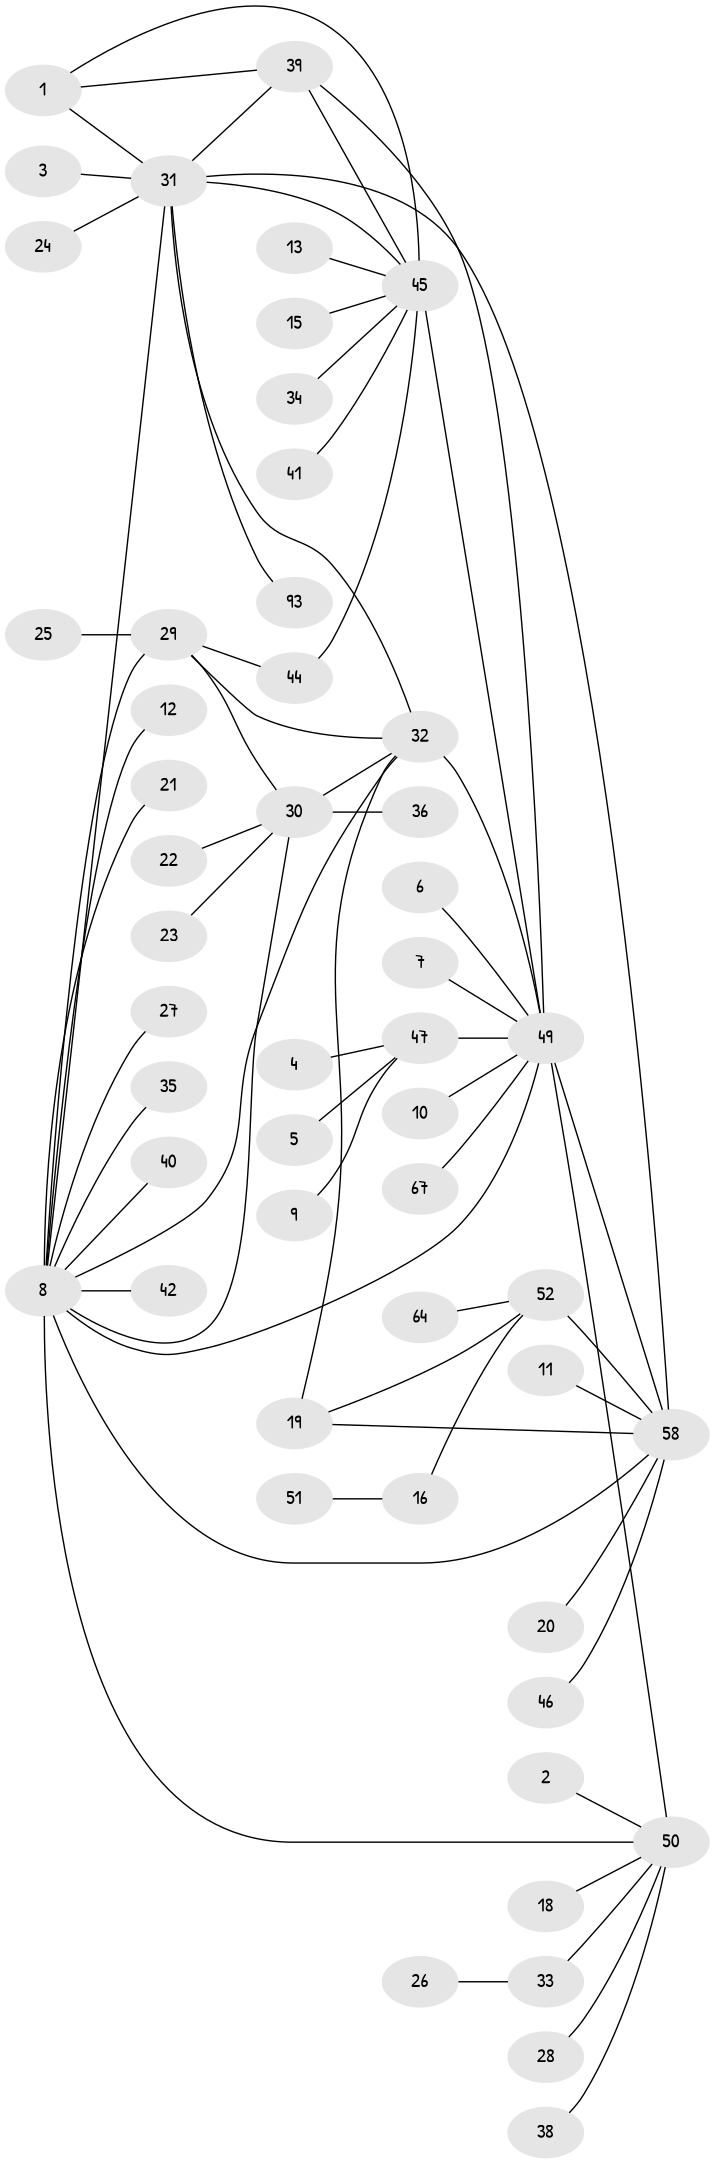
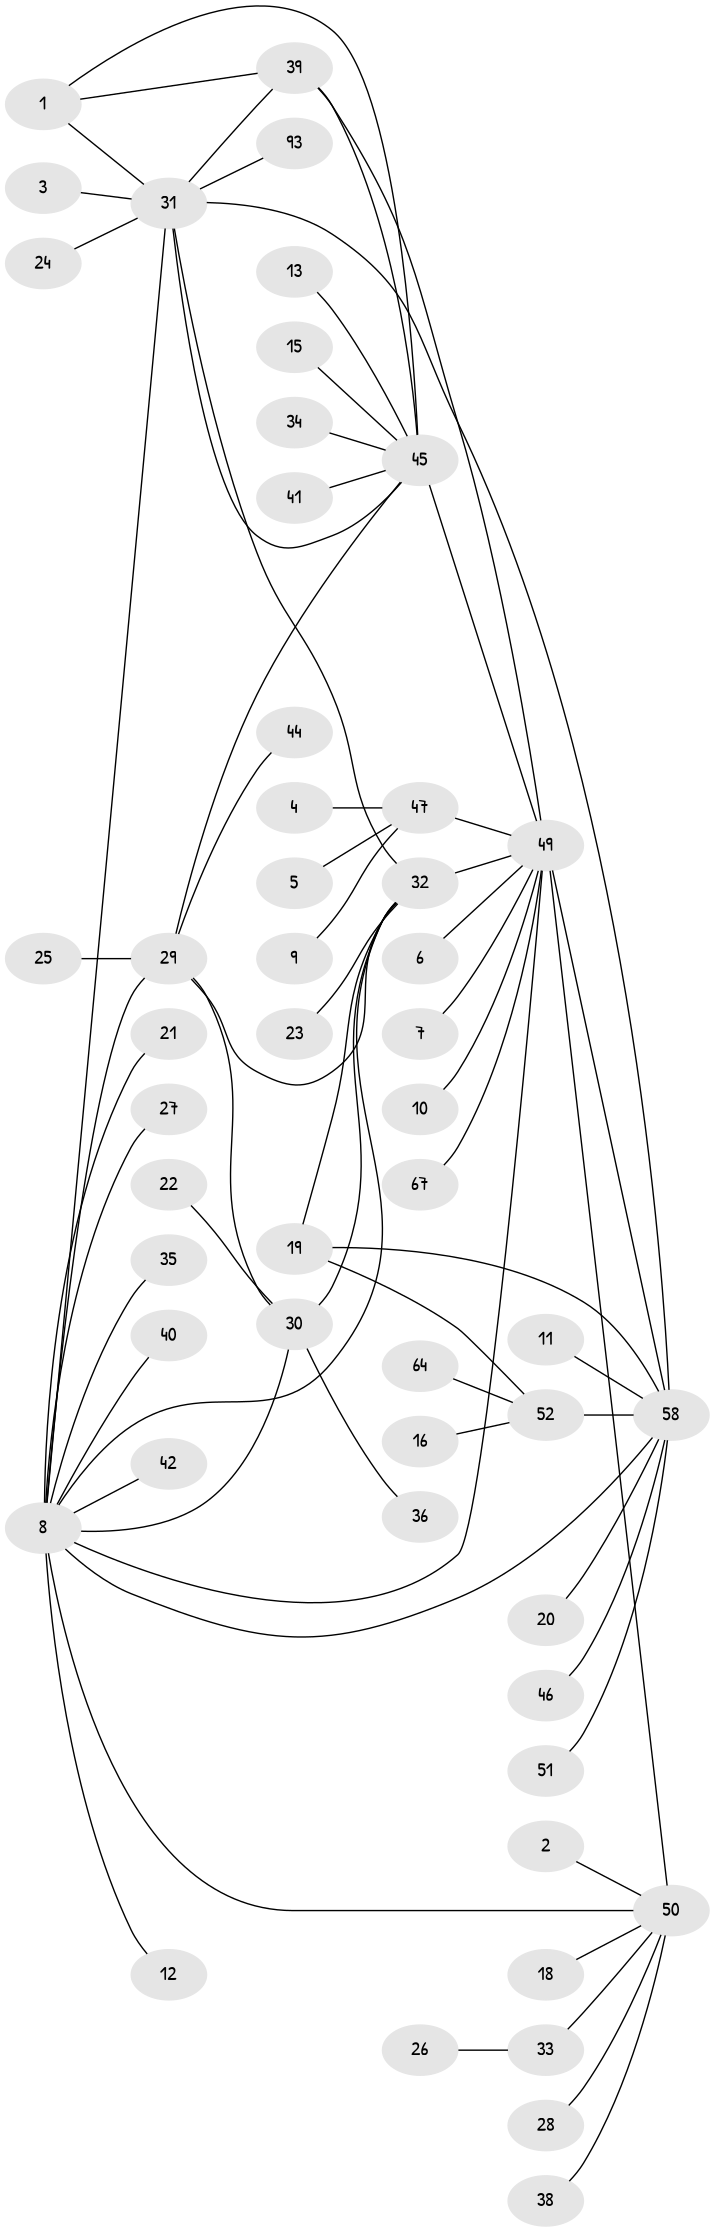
(388, 491) -> (258, 693)
(232, 874) -> (352, 968)
(358, 1499) -> (629, 1625)
